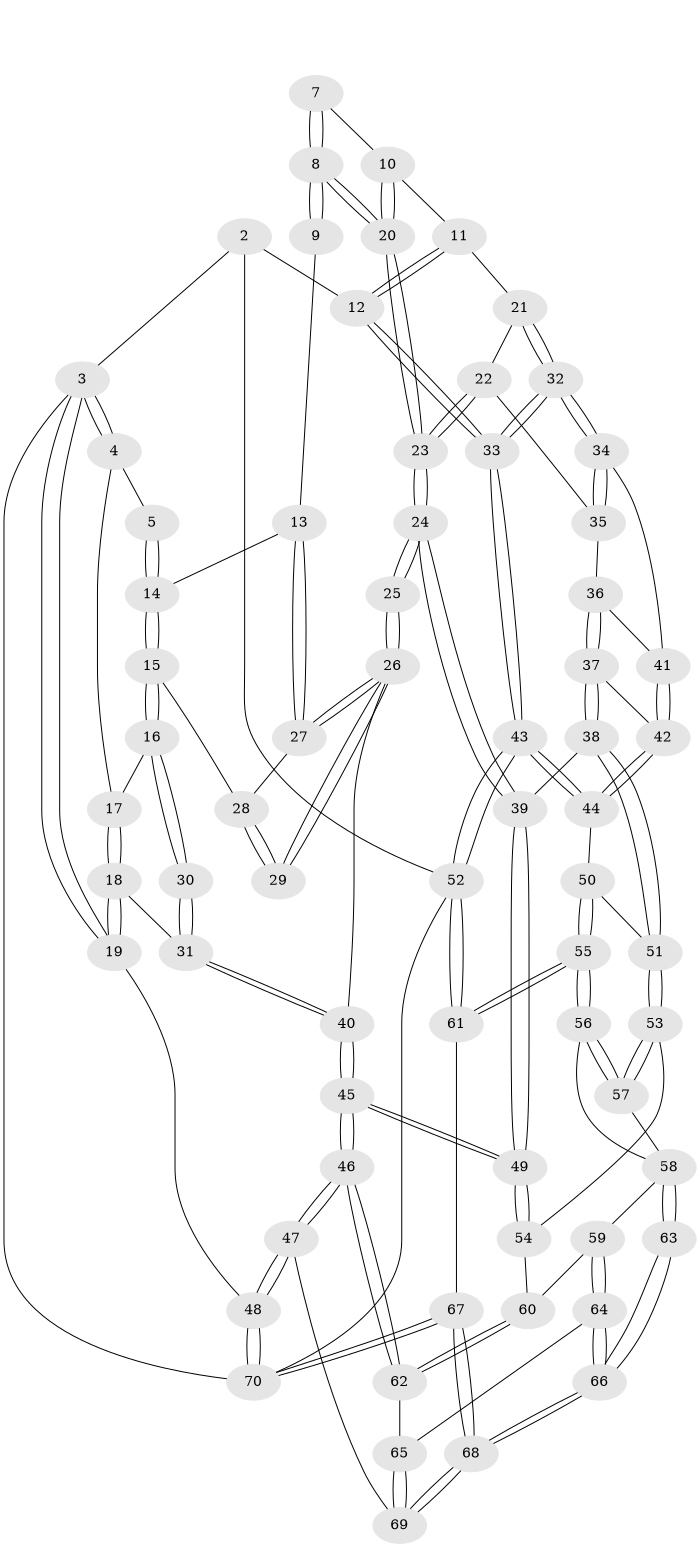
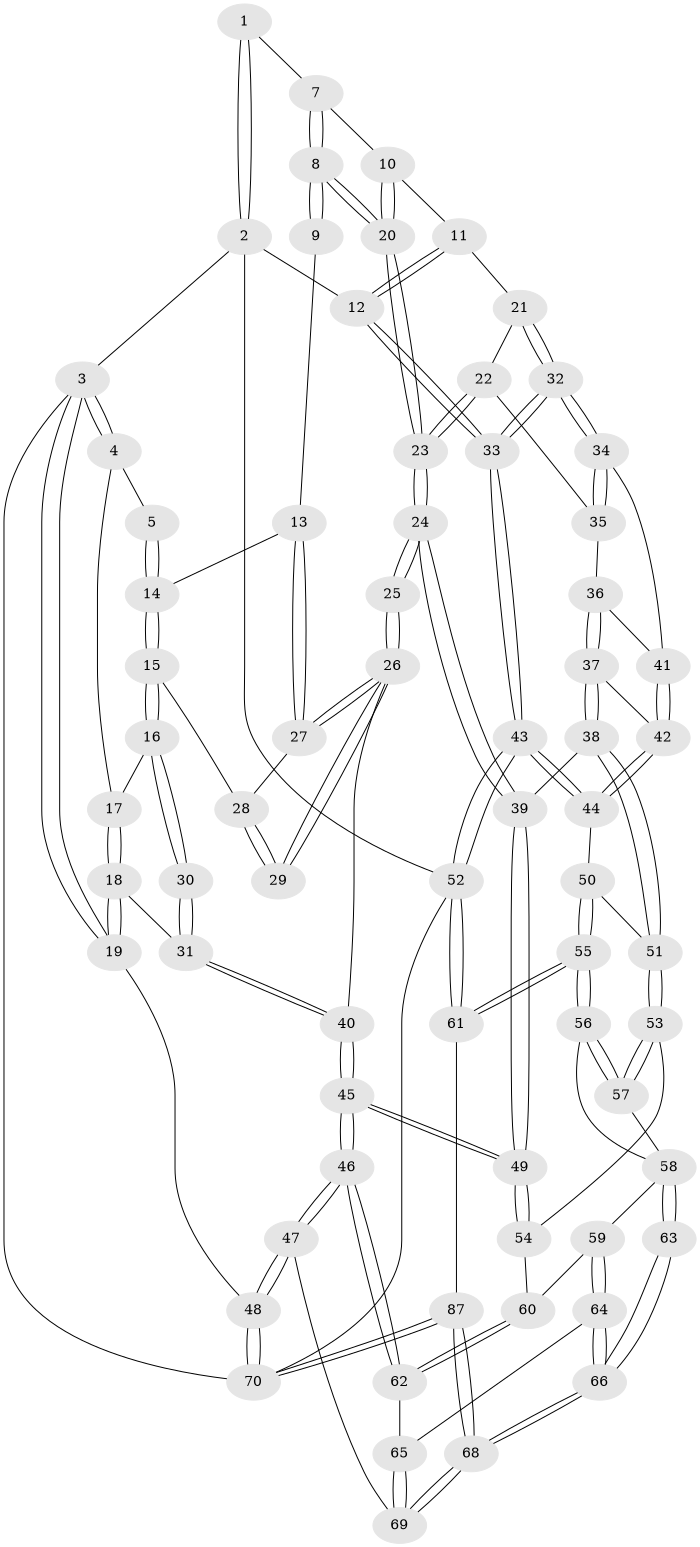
none -> (245, 22)
(456, 1311) -> (456, 1311)
